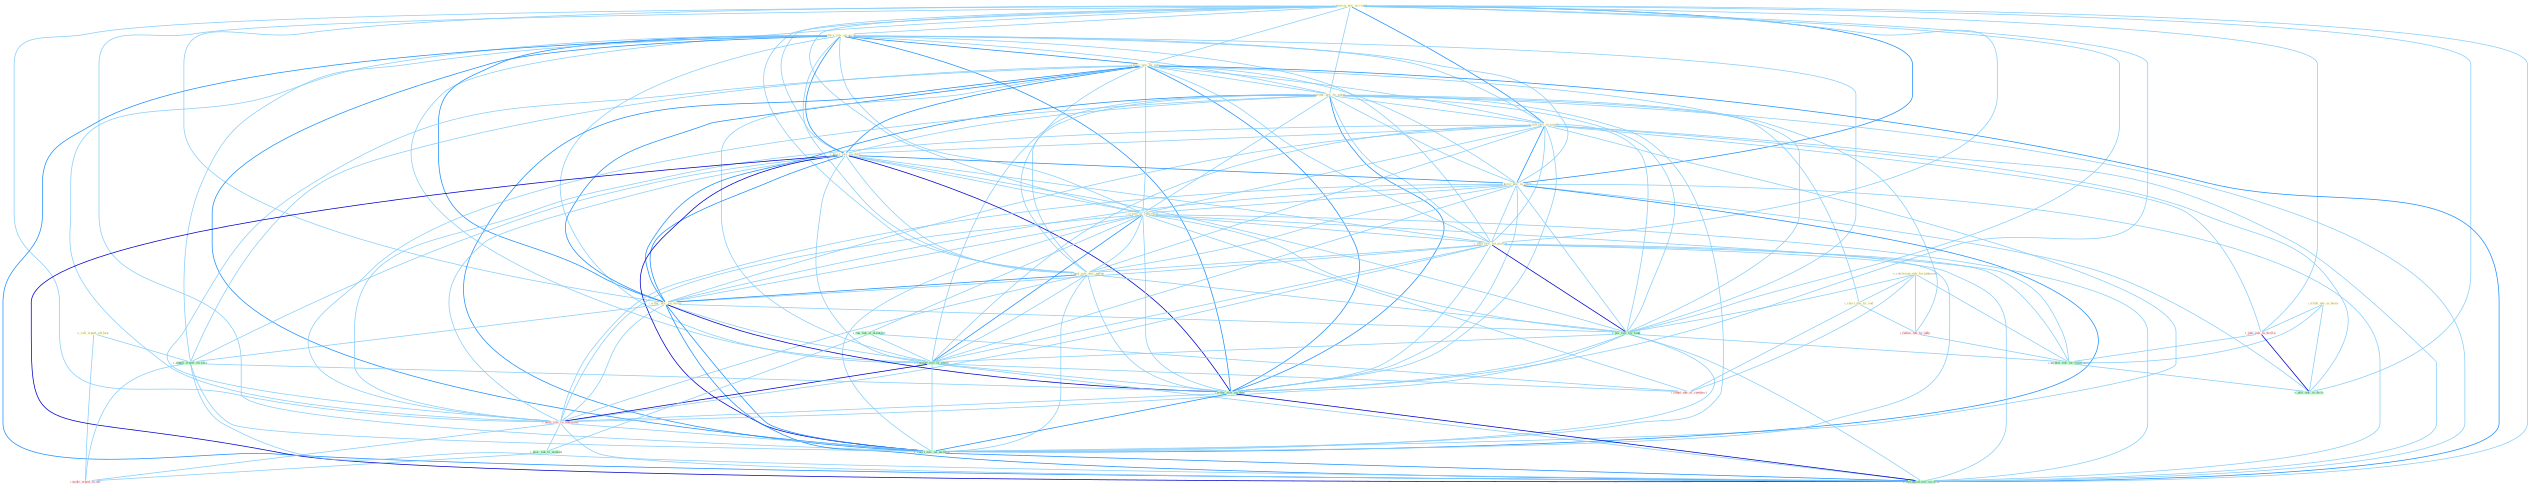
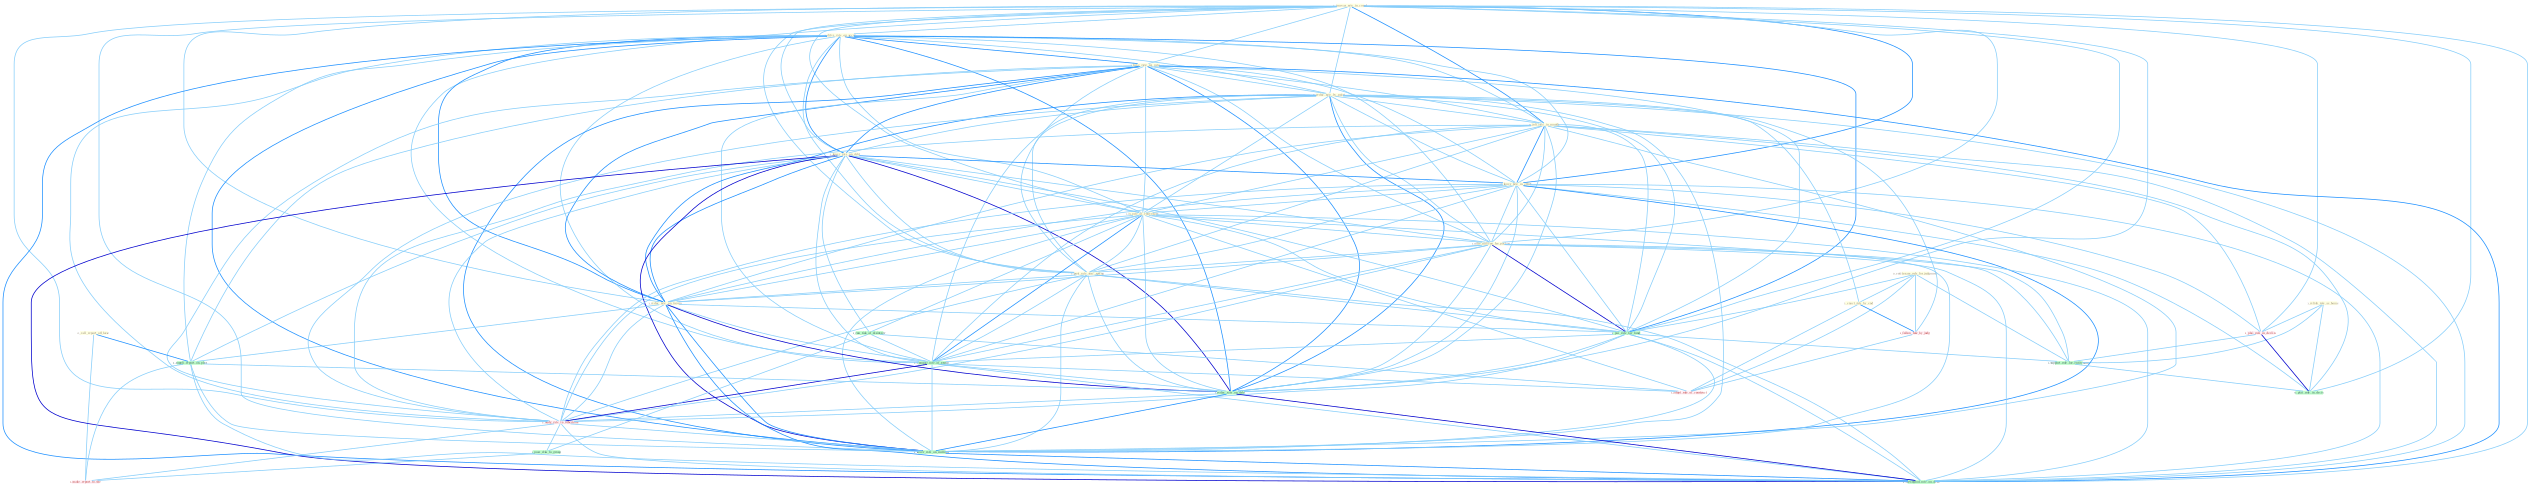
(1549, 52) -> (1549, 52)
(1195, 140) -> (823, 238)
none -> (1943, 221)
(1491, 244) -> (1491, 244)
(876, 288) -> (876, 288)
none -> (1528, 312)
(1887, 318) -> (1887, 318)
(135, 346) -> (135, 346)
(1992, 348) -> (1802, 363)
(546, 452) -> (546, 452)
(932, 452) -> (932, 452)
